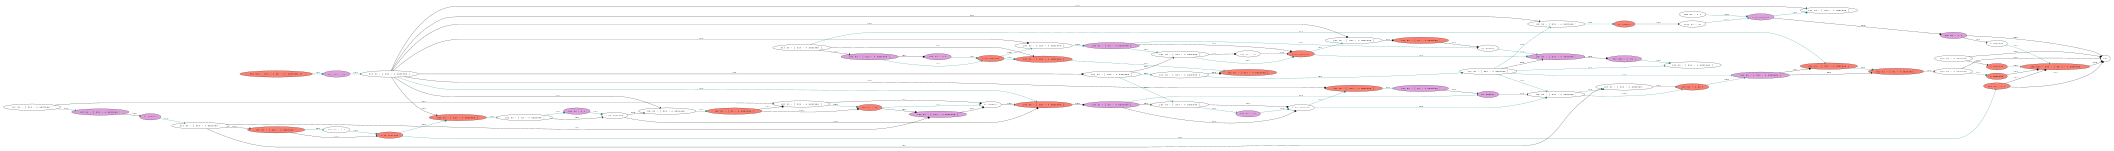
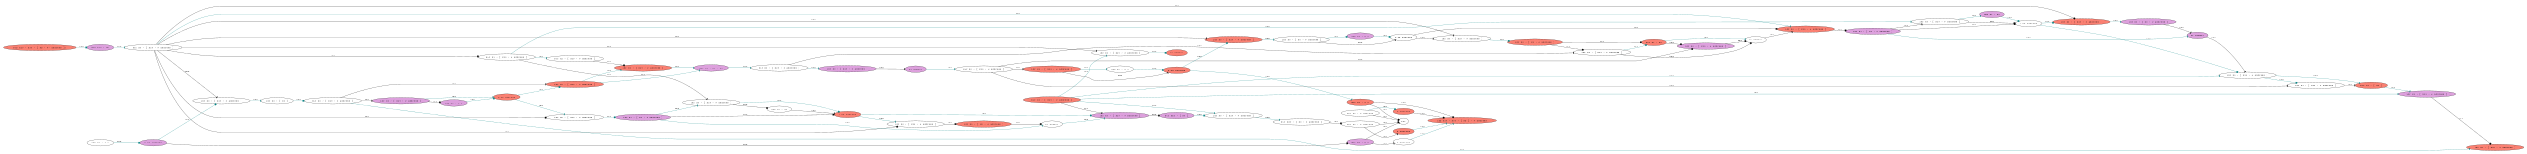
(1693, 24) -> none
(2095, 64) -> none
none -> (711, 68)
(1488, 71) -> (1052, 100)
(1896, 71) -> none
(1332, 78) -> none
none -> (277, 101)
none -> (1302, 122)
